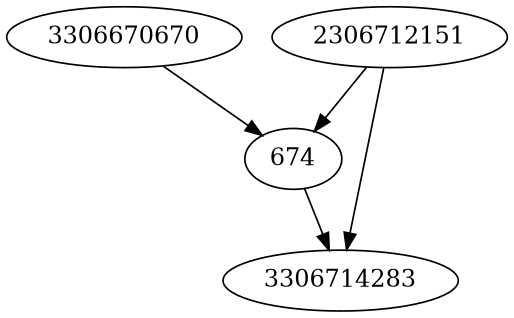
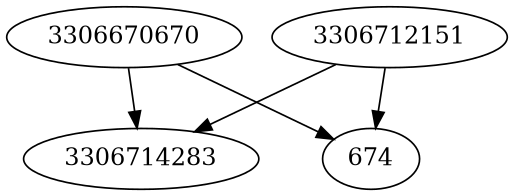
(390, 37) -> (390, 37)
(314, 211) -> (132, 90)
